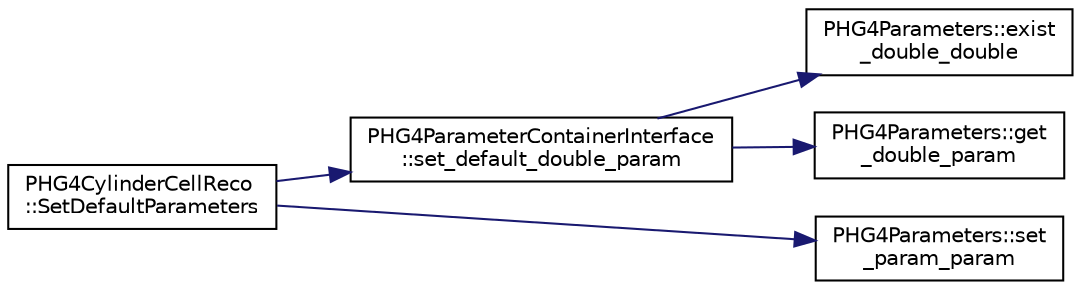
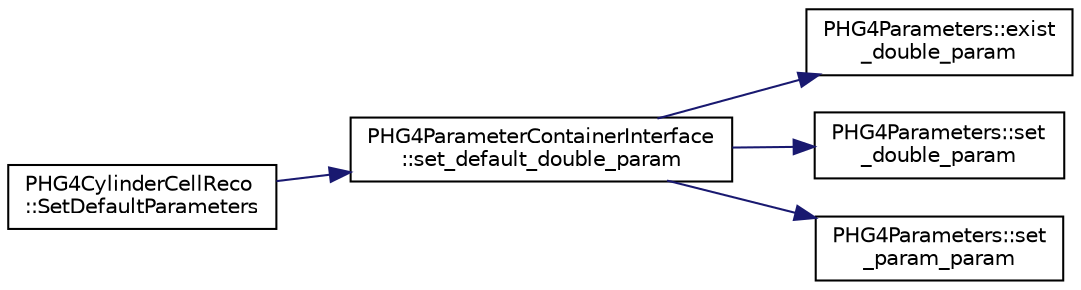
(939, 42) -> (939, 42)
(939, 145) -> (939, 145)
(536, 222) -> (731, 197)
